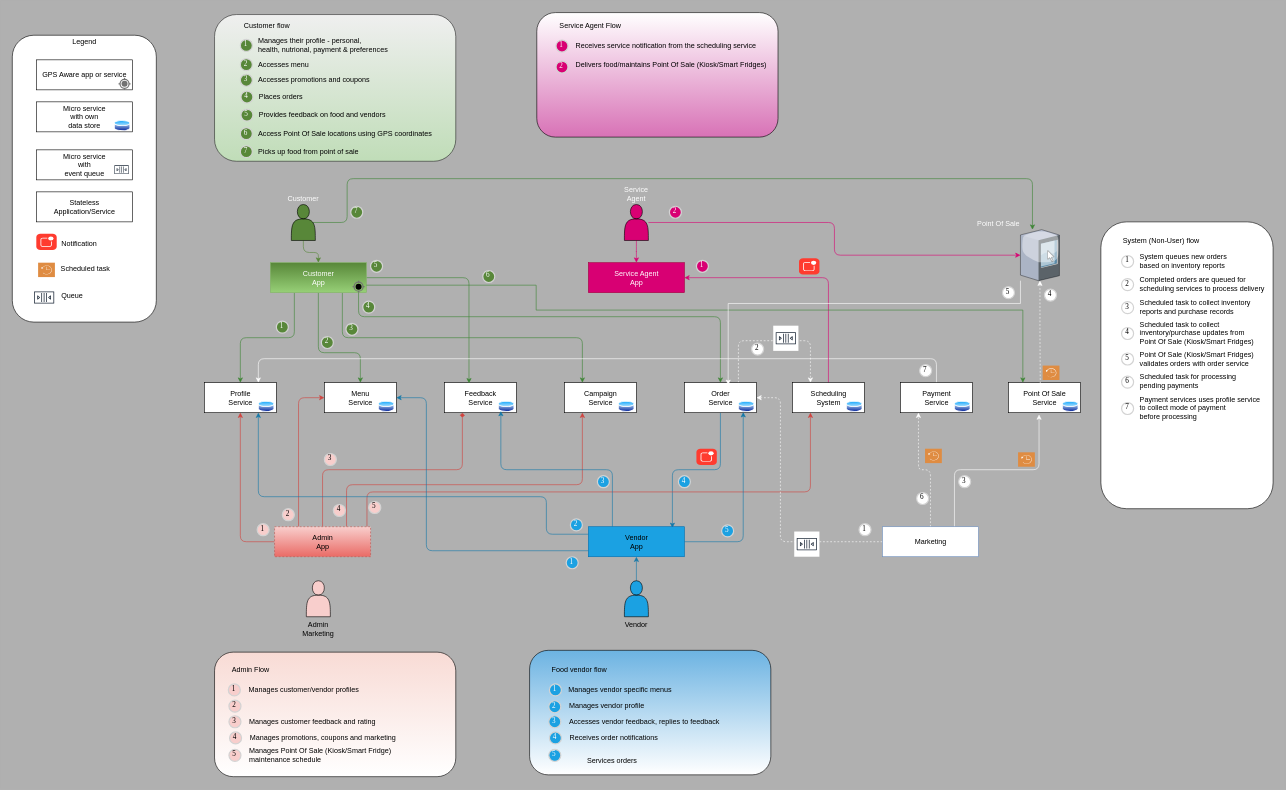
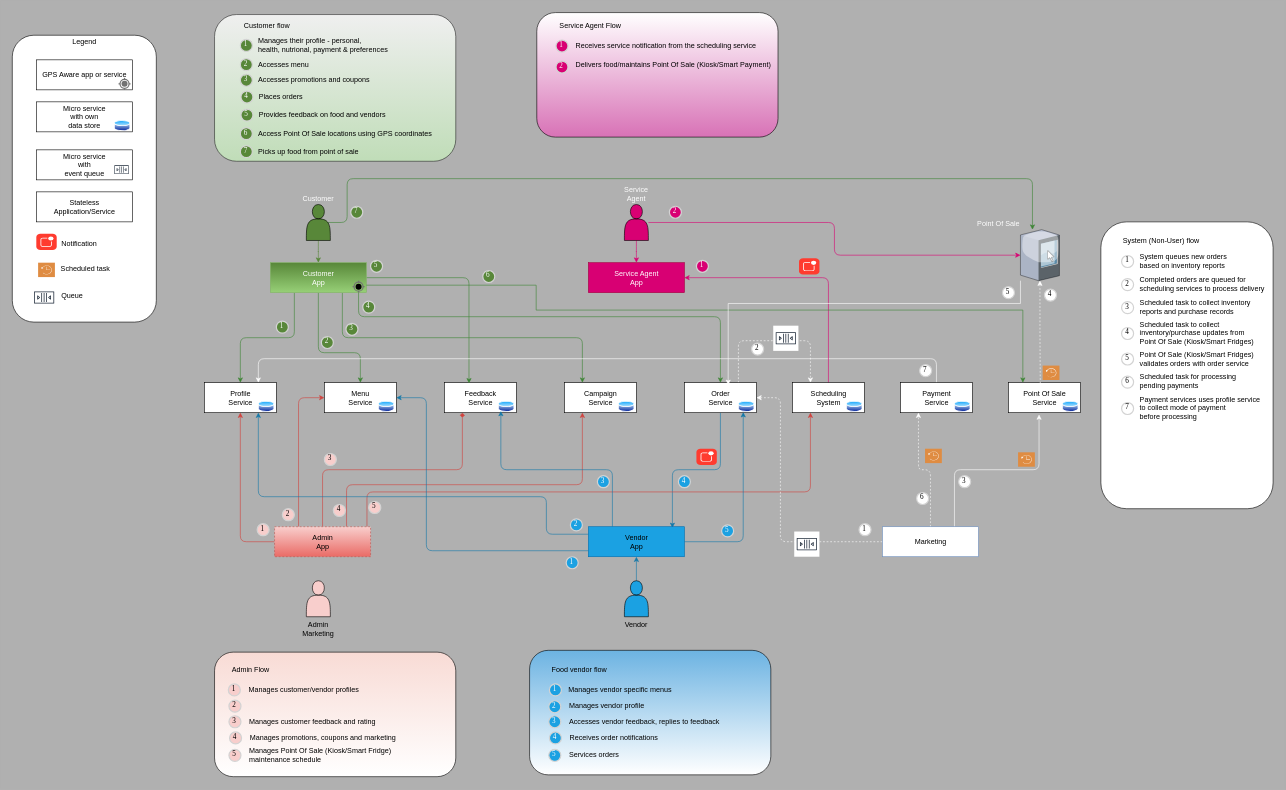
(682, 65) -> (682, 65)
(303, 222) -> (318, 222)
(614, 761) -> (596, 755)
